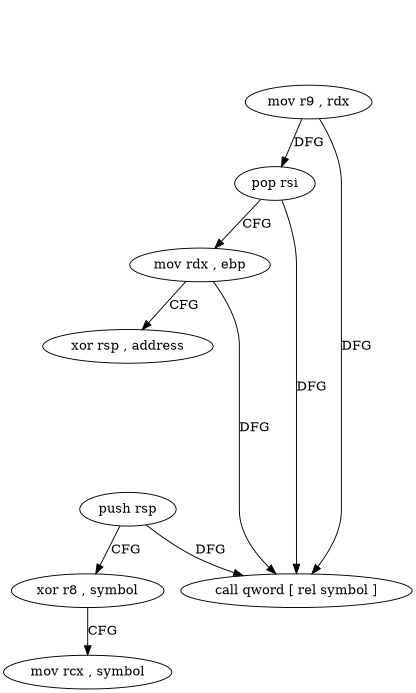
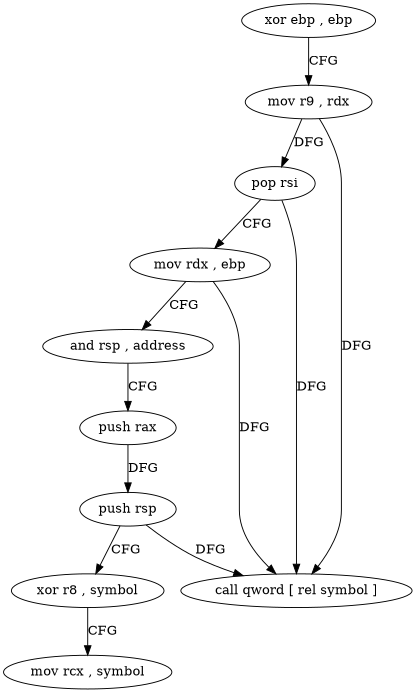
none -> (309, 21)
(128, 346) -> (128, 346)
none -> (128, 428)
